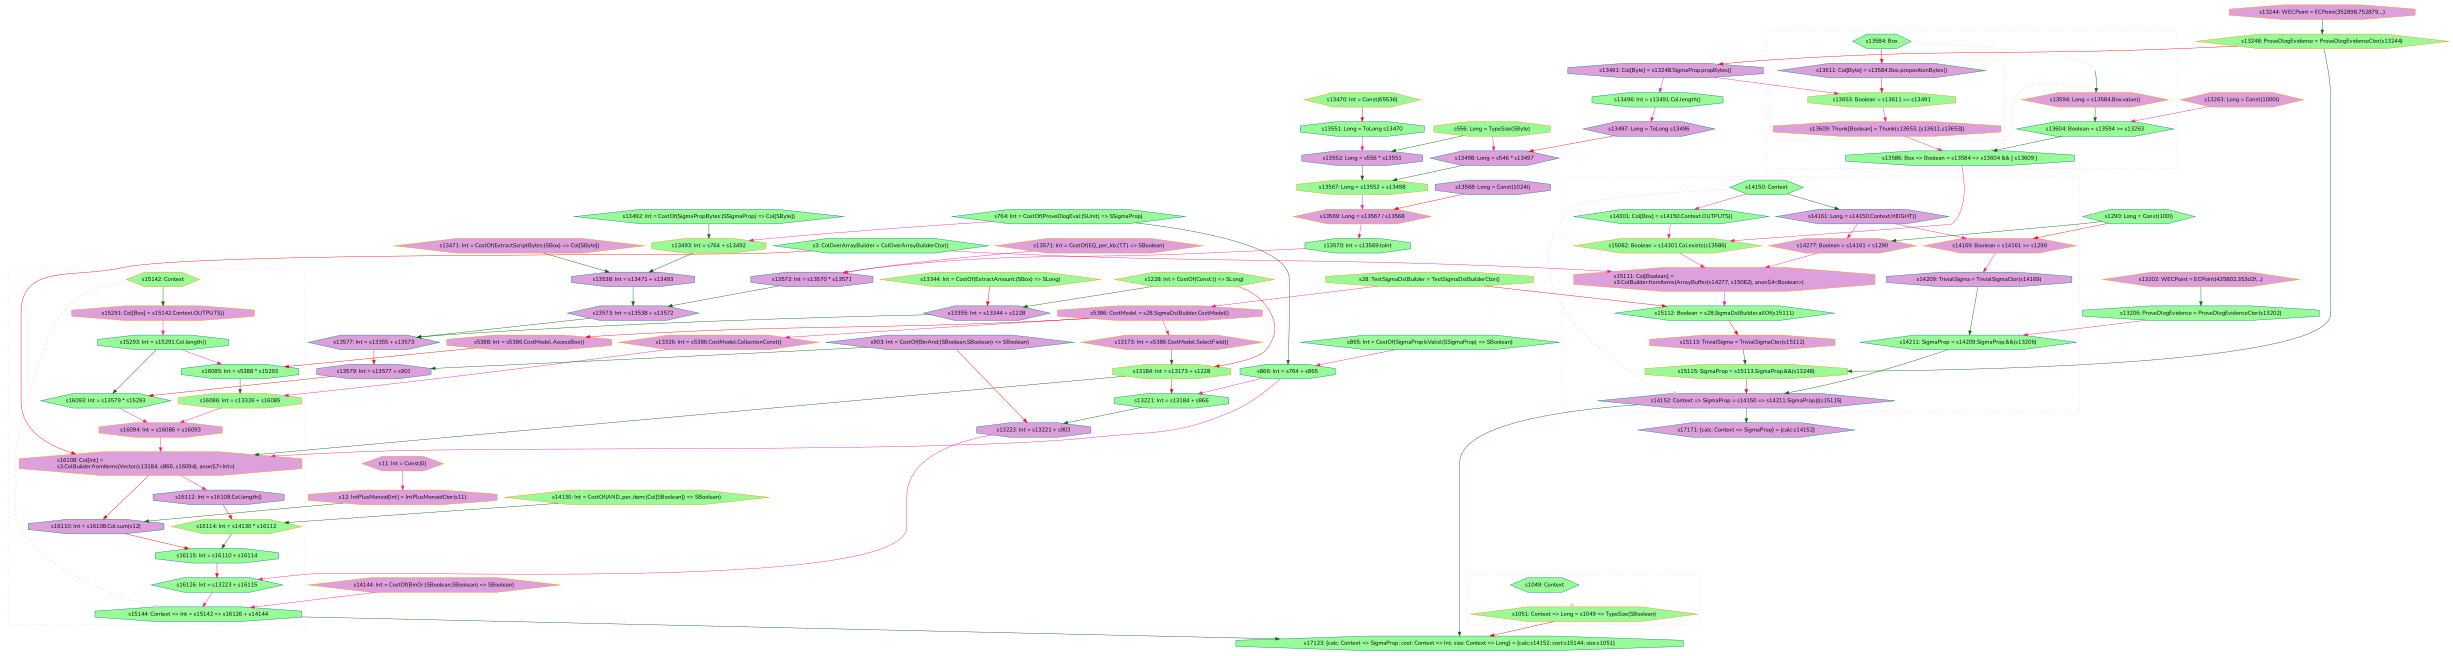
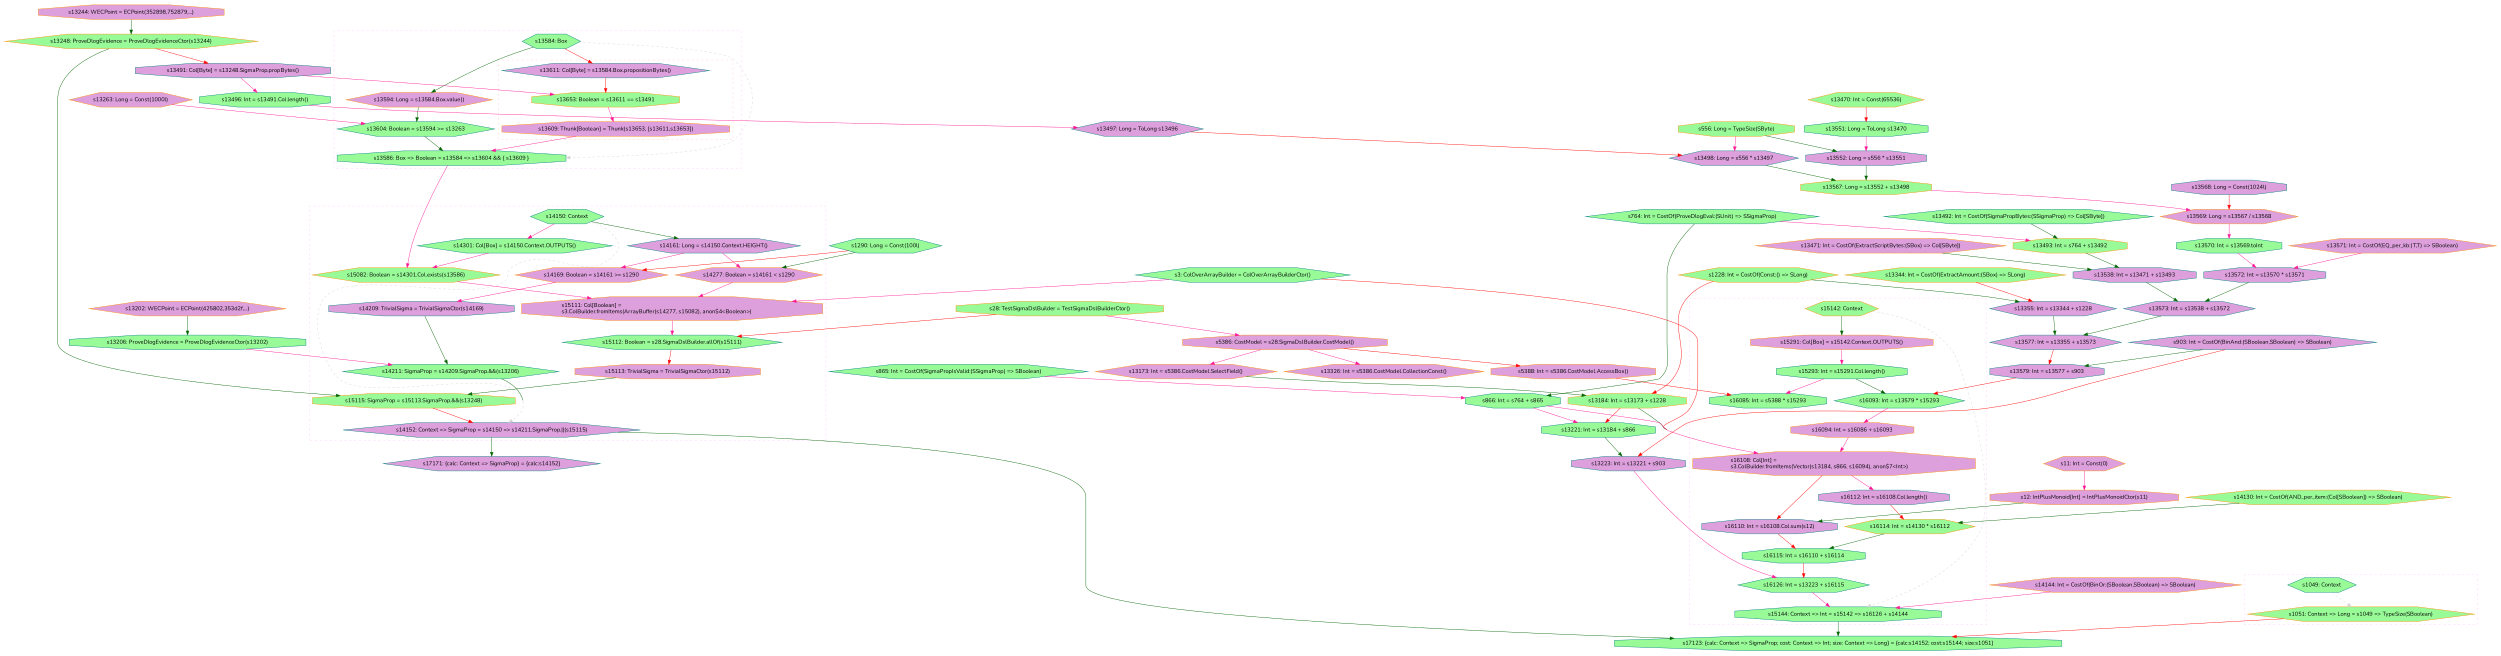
(1494, 158) -> (1734, 158)
(240, 401) -> none
